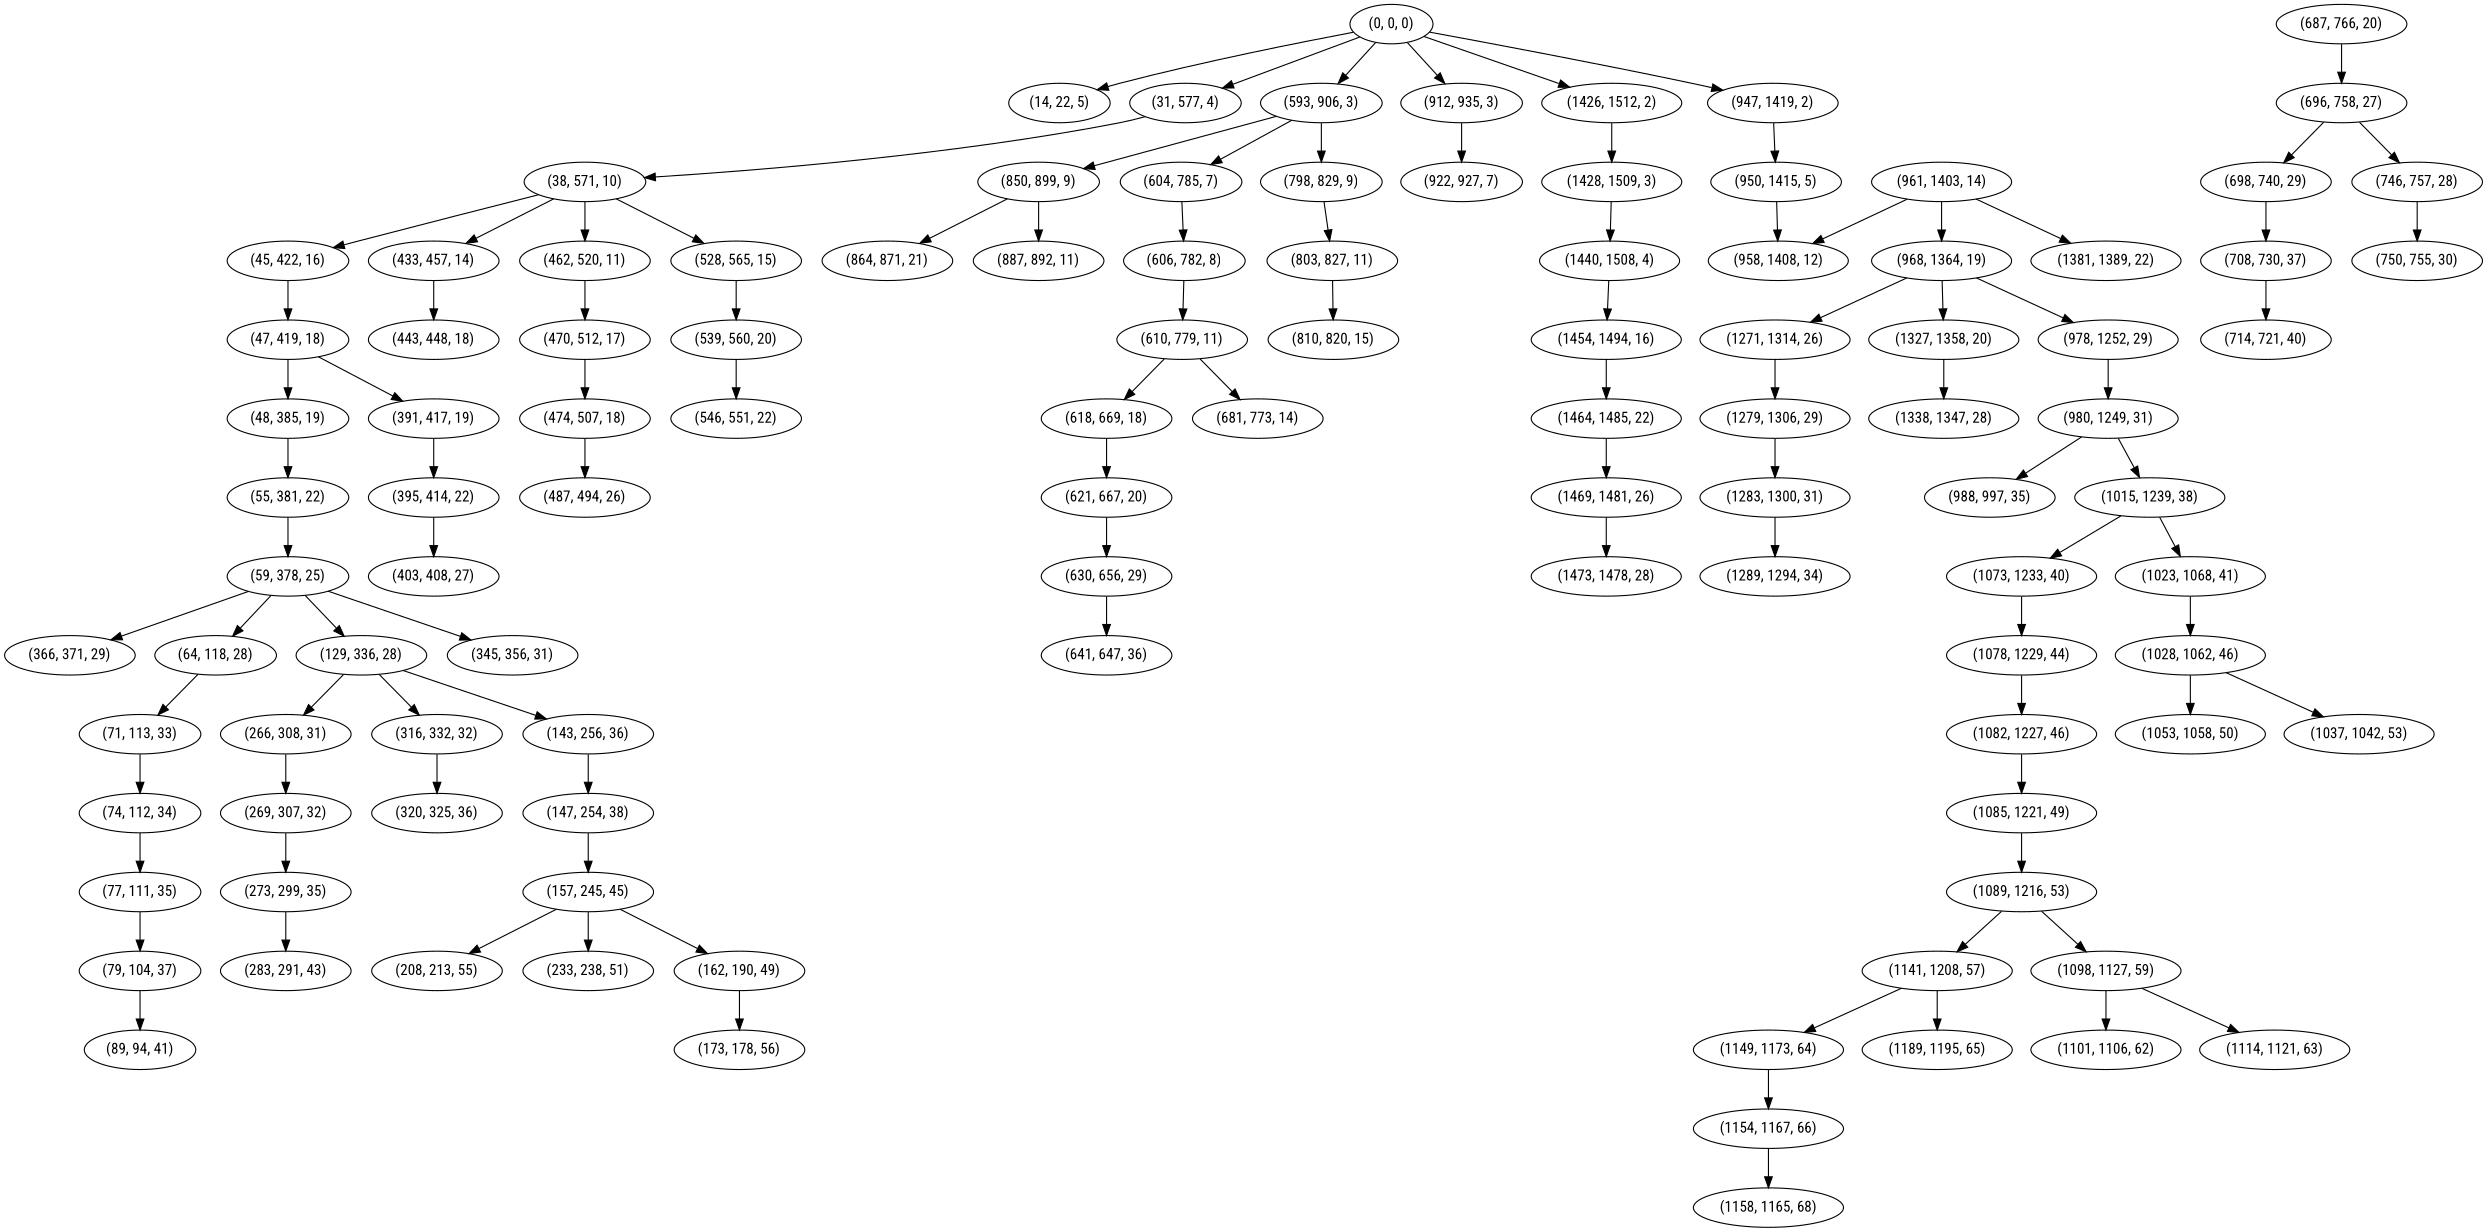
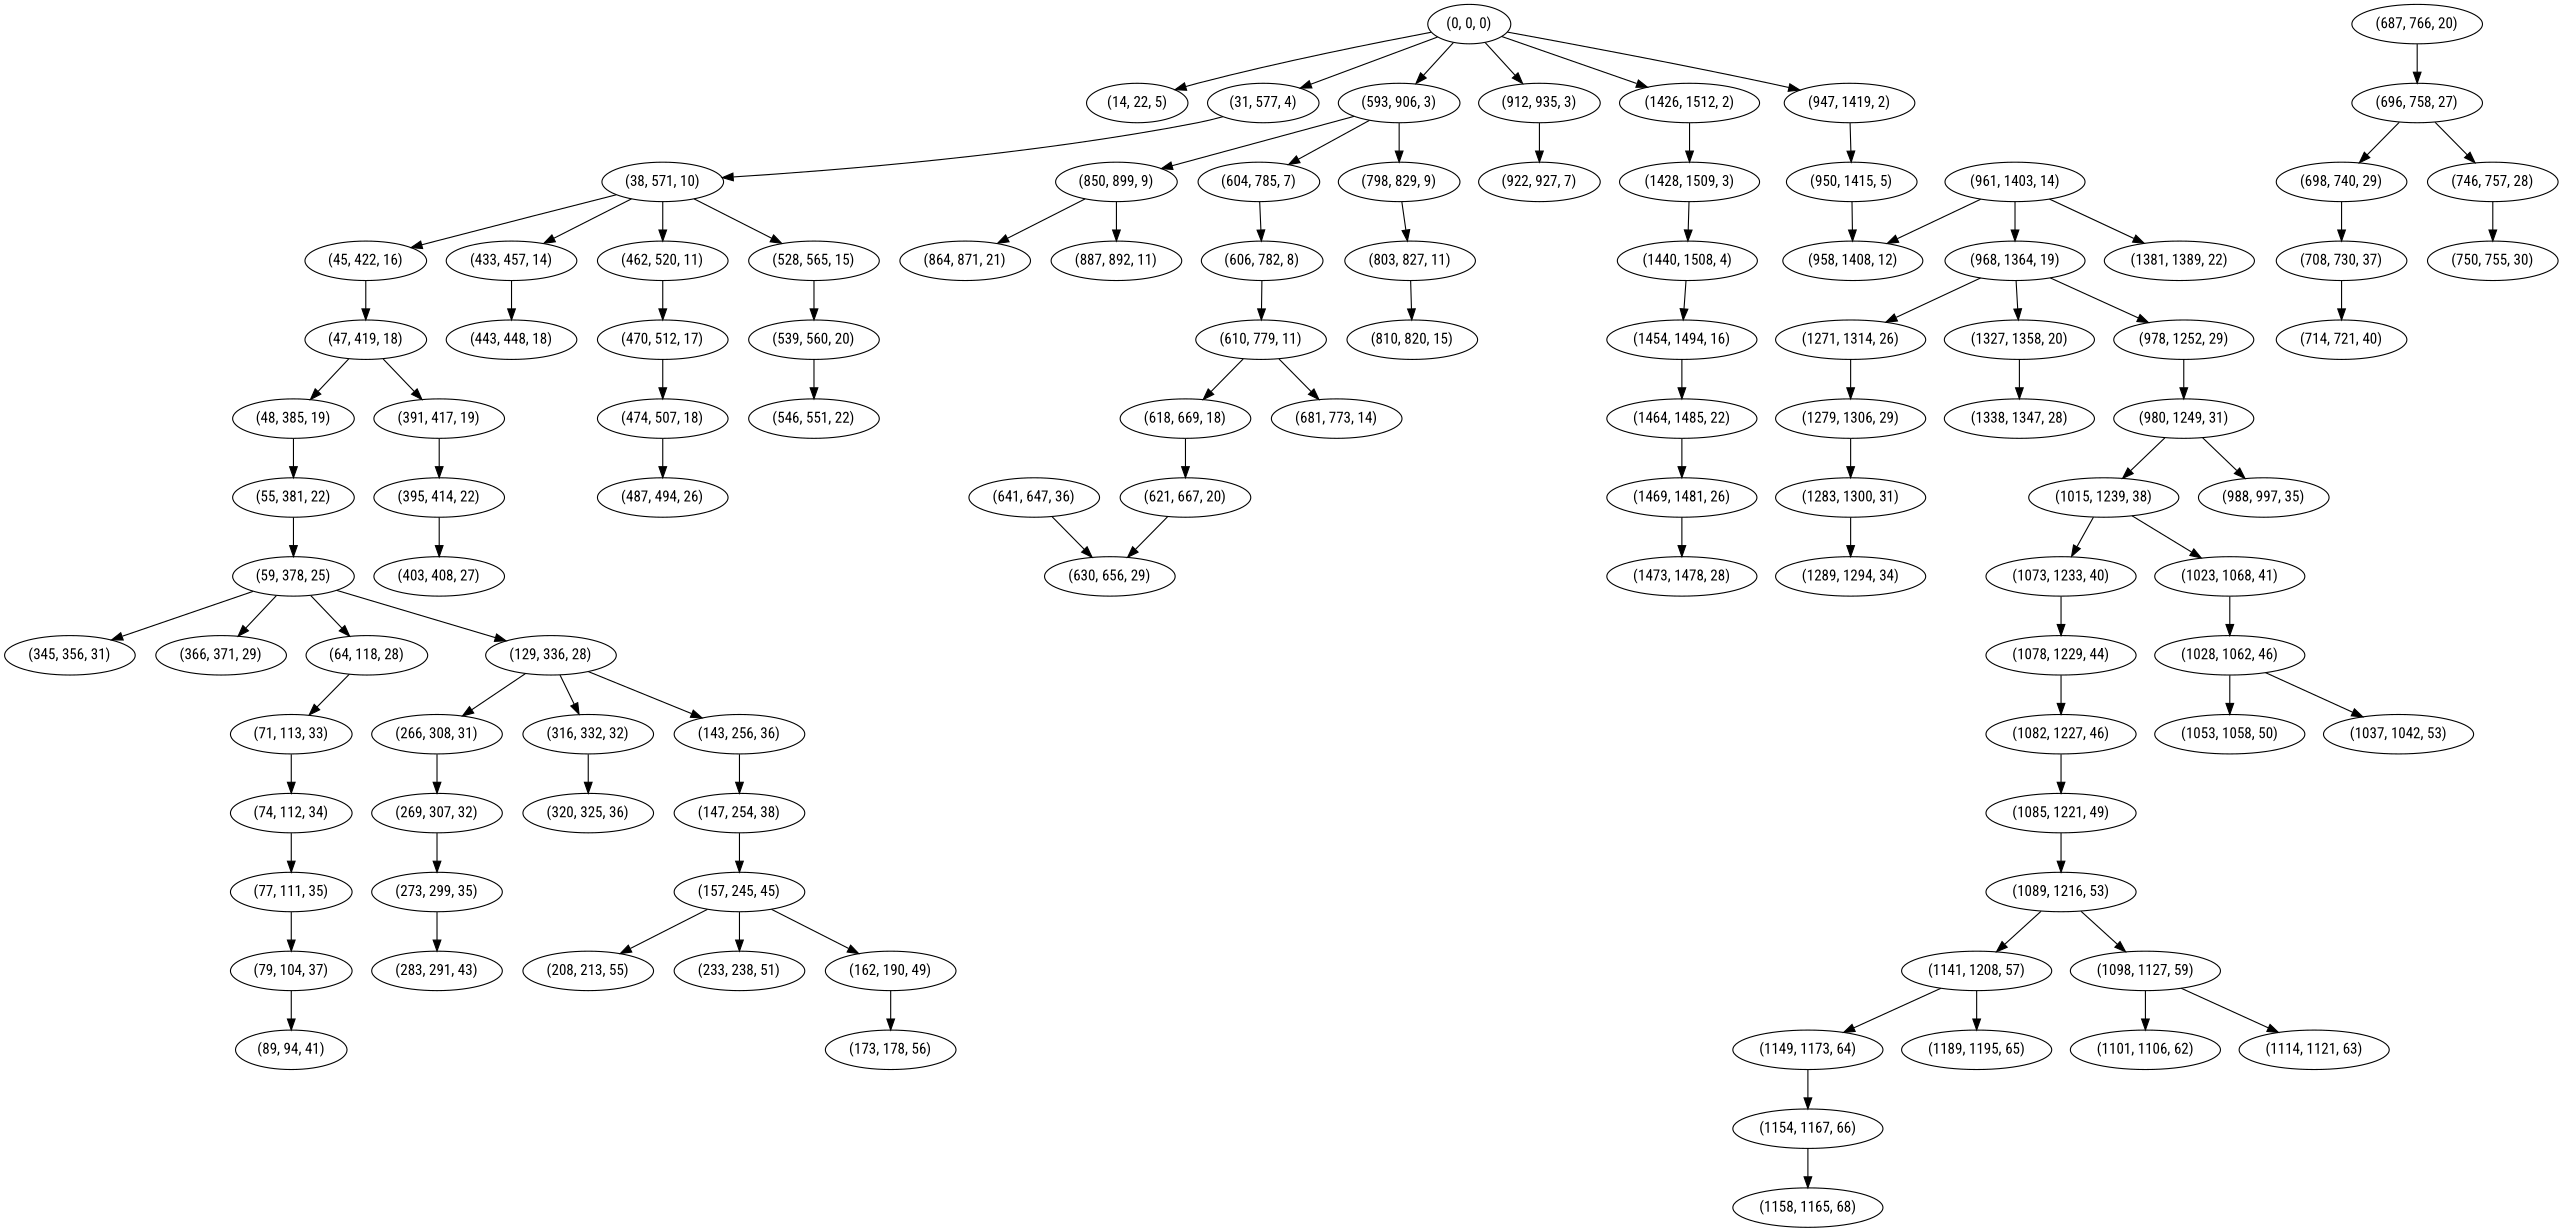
(1107, 610) -> (1068, 533)
